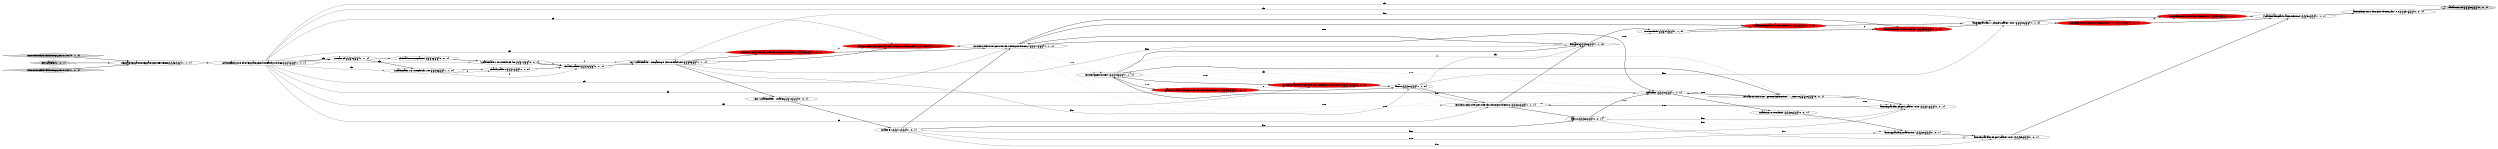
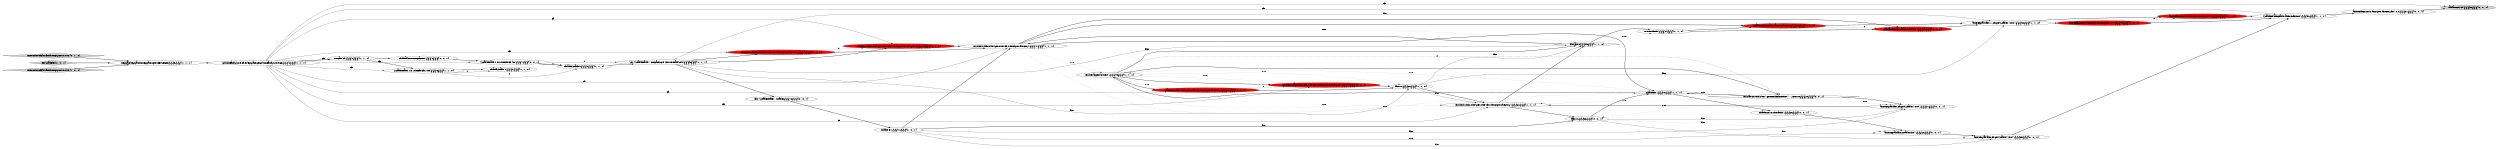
(1495, 55) -> (1495, 55)
(547, 68) -> none
(1264, 72) -> (1264, 72)
